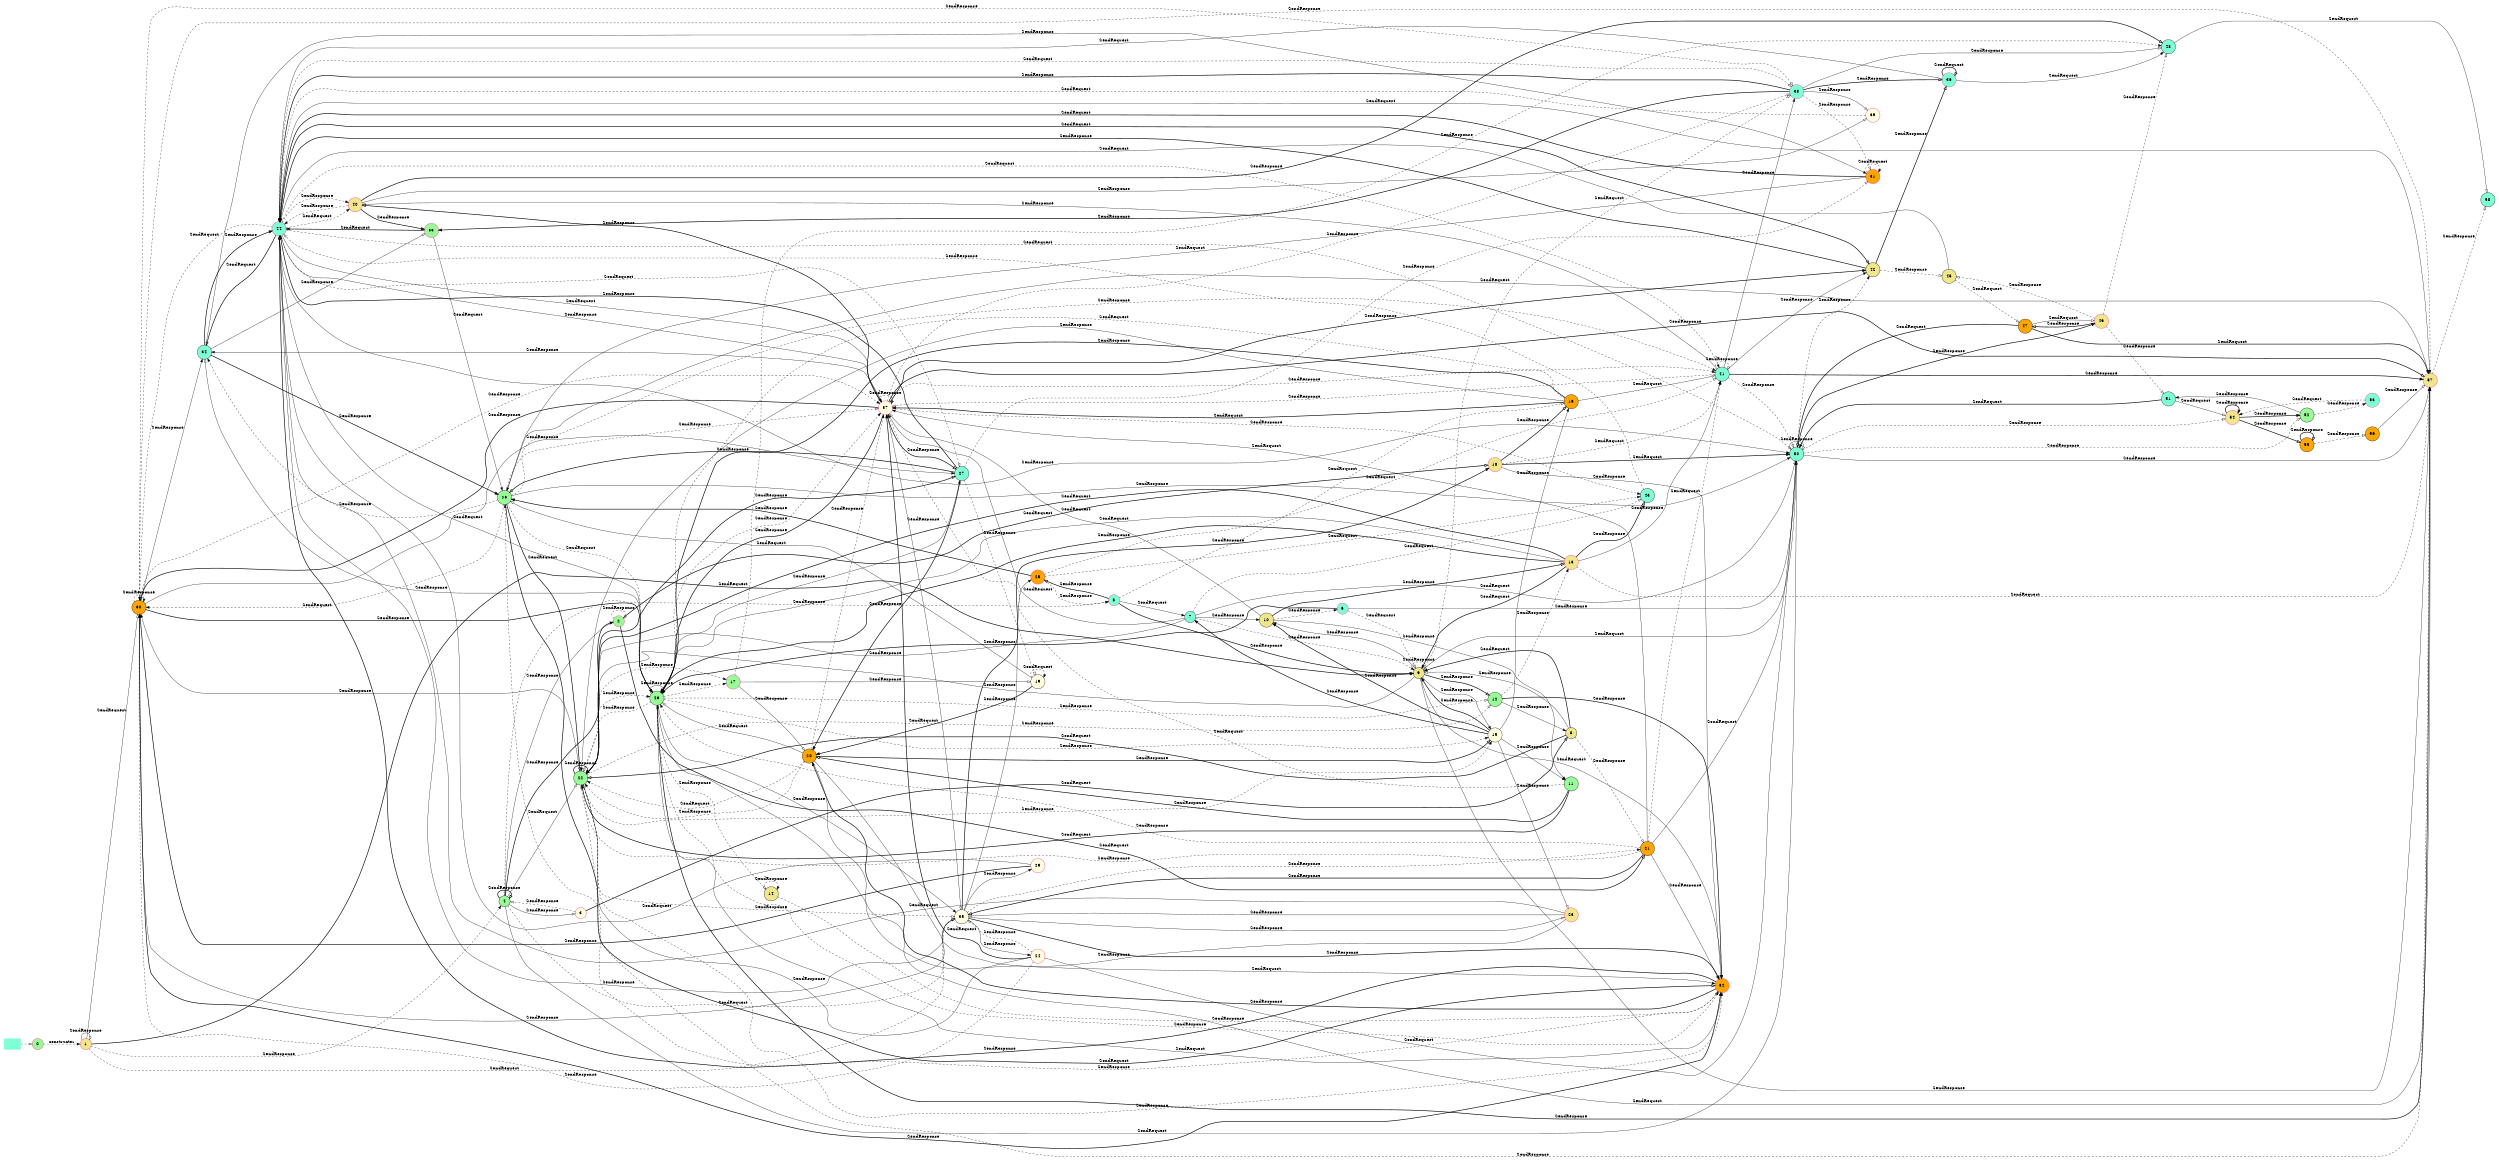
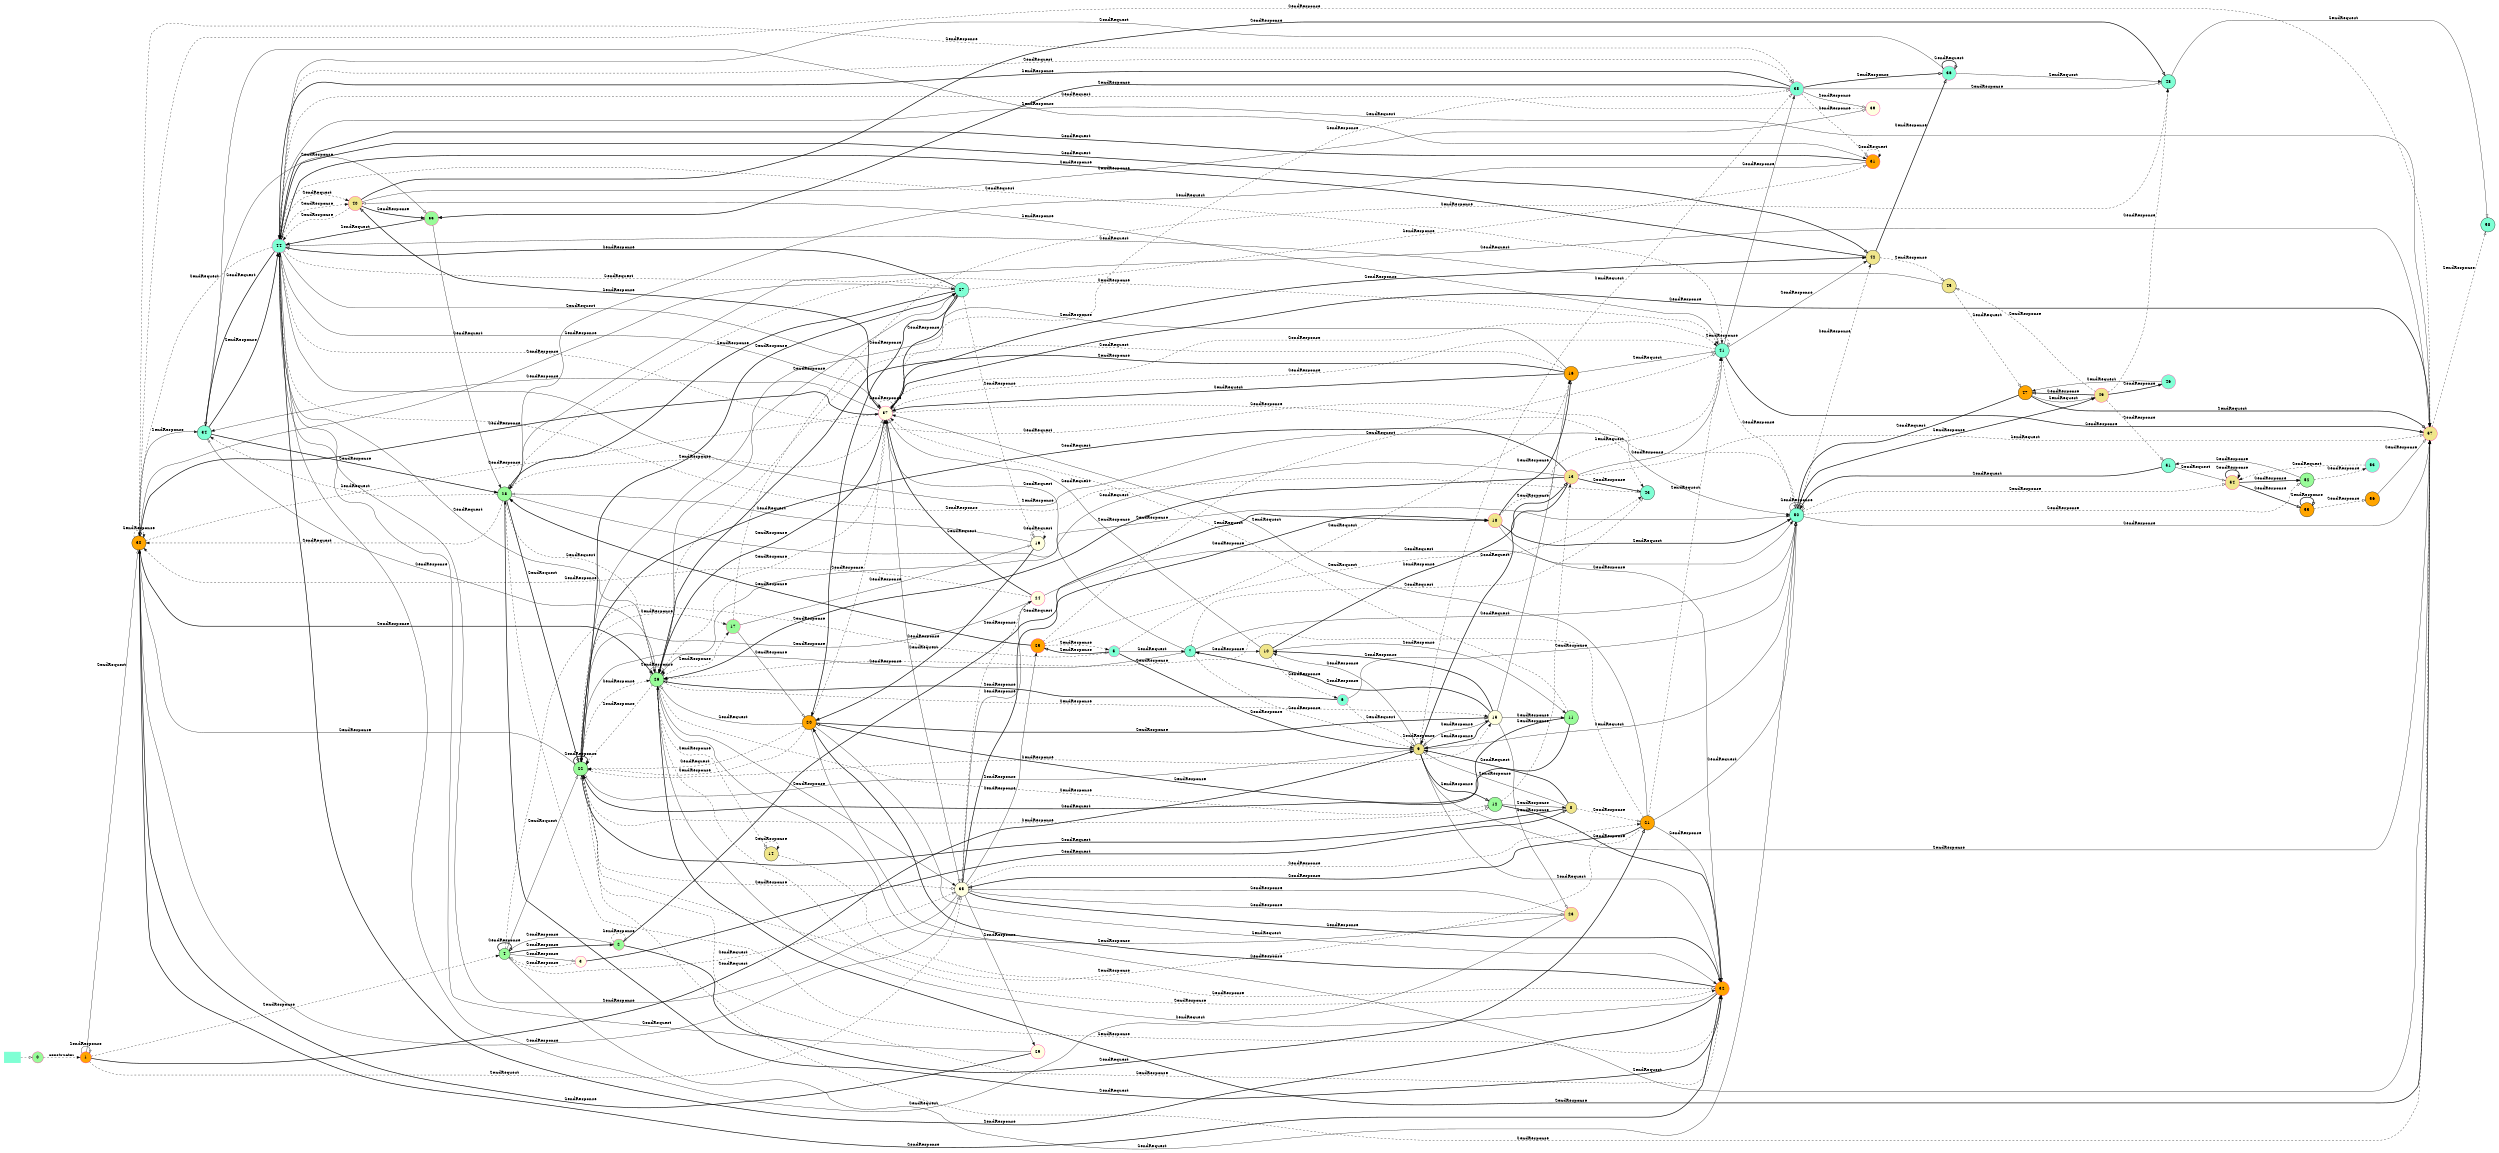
none -> (2168, 382)
(355, 504) -> (355, 486)
(86, 1044) -> (86, 1057)
